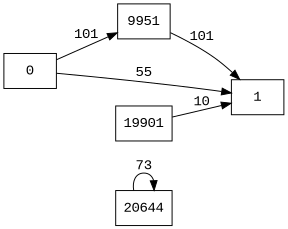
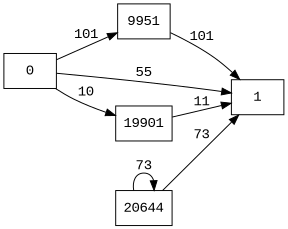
none -> (80, 102)
(202, 102) -> (202, 102)
none -> (197, 156)
